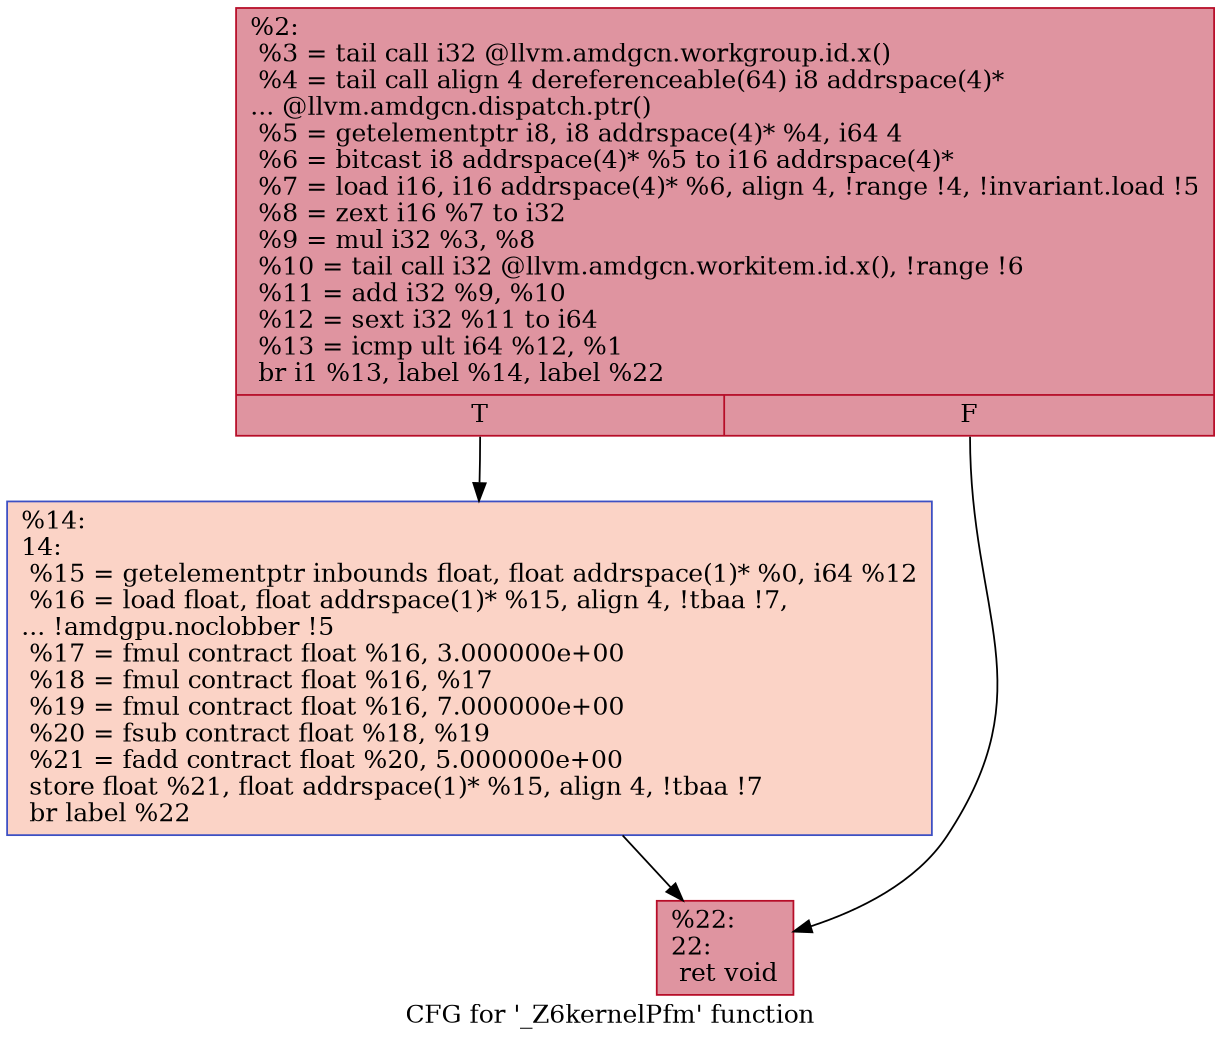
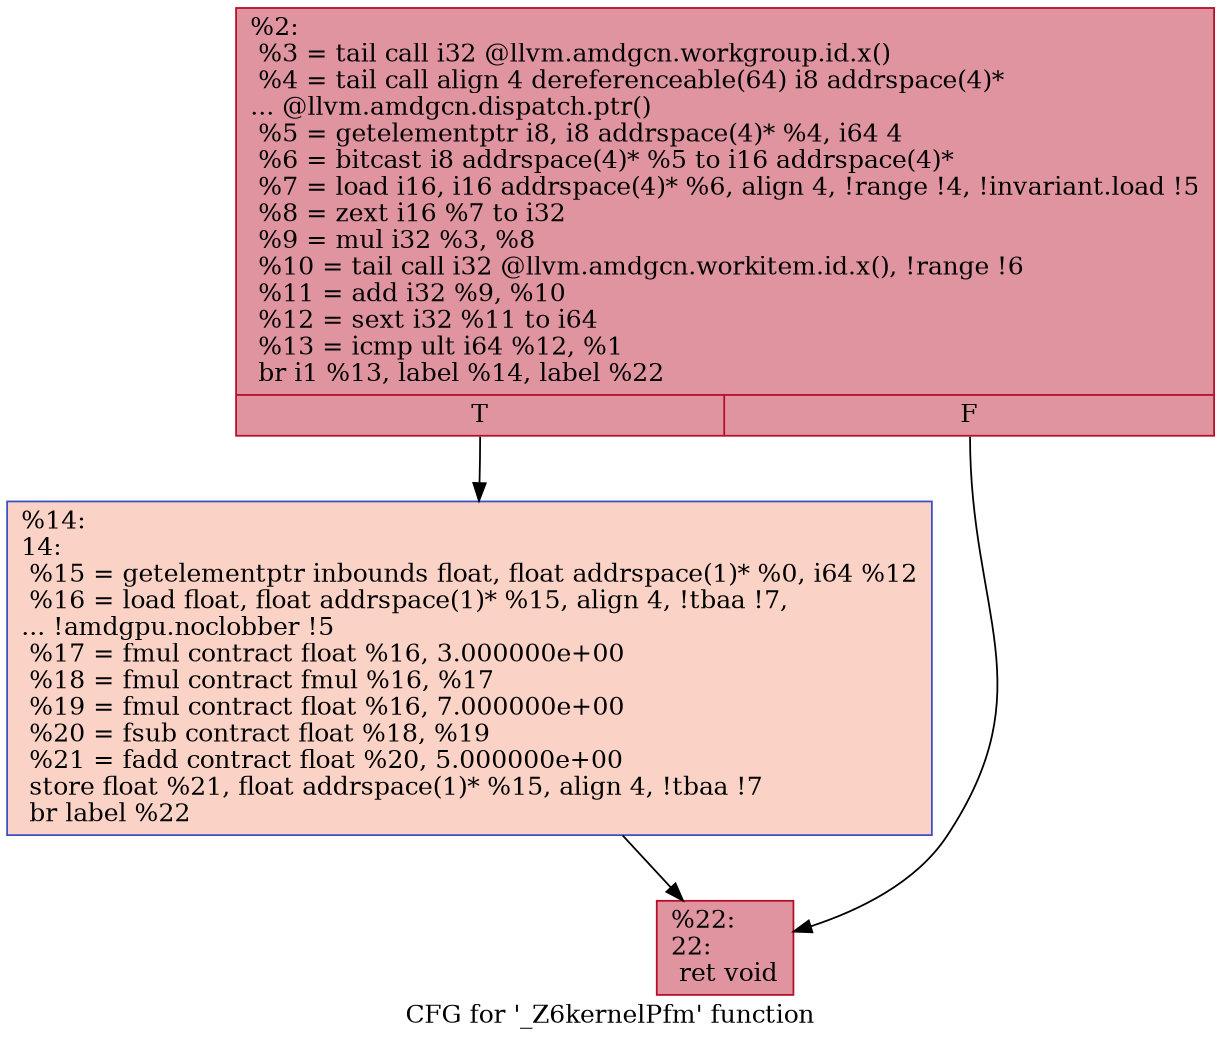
(257, 681) -> (258, 681)
